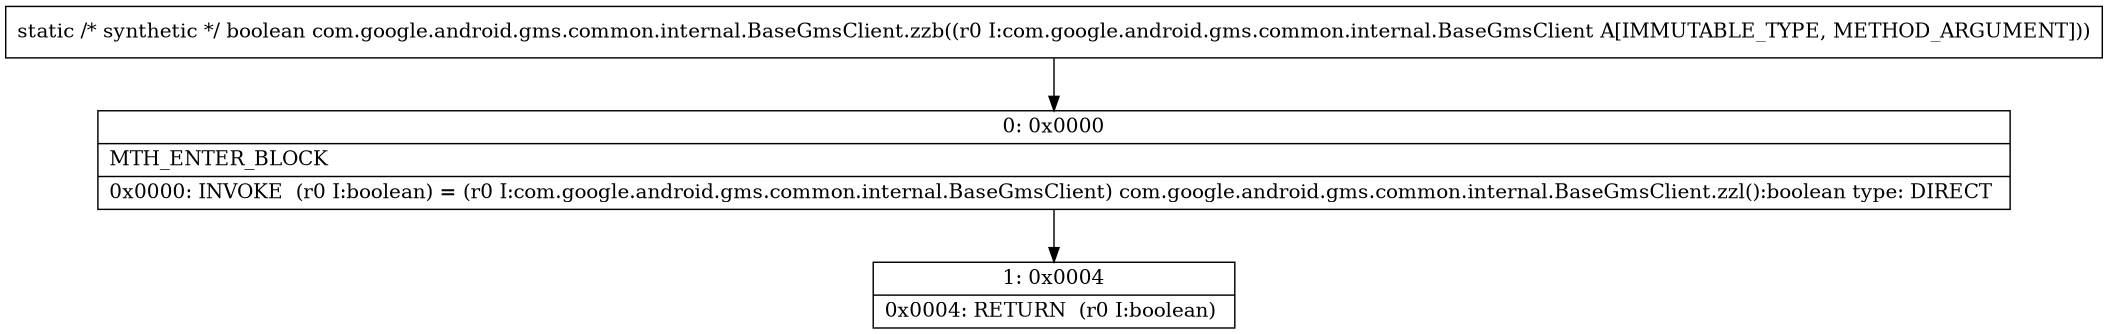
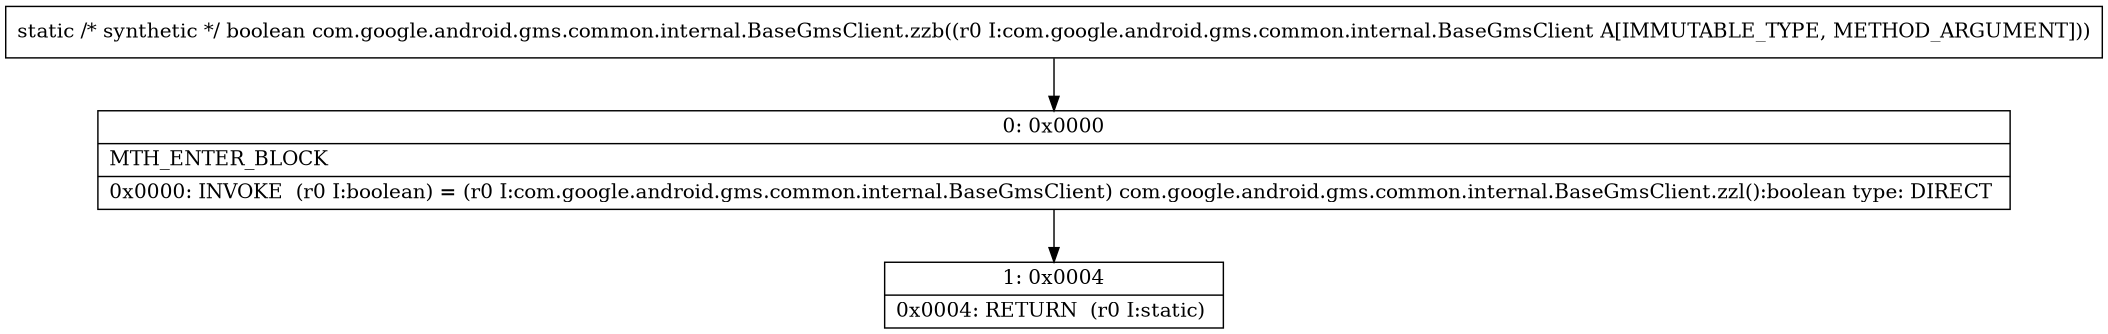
(1054, 311) -> (1054, 311)
